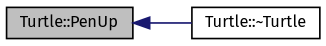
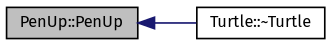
(70, 23) -> (72, 23)
